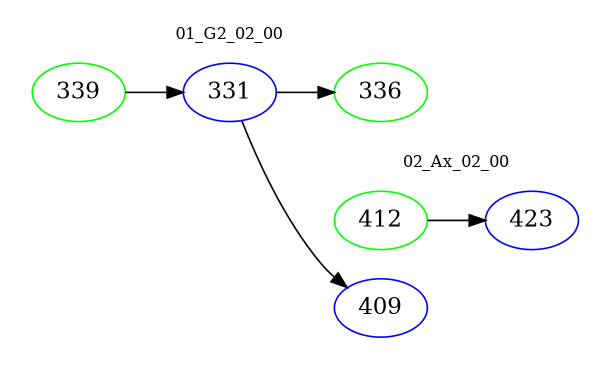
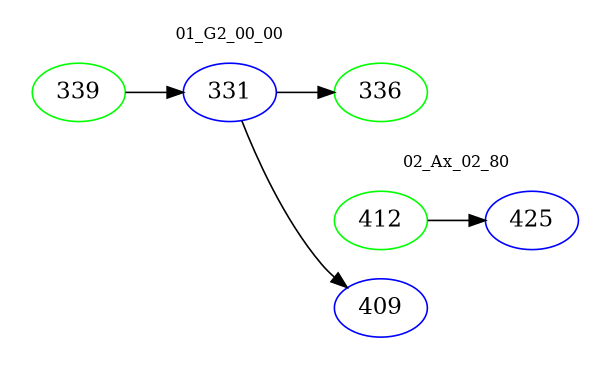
(230, 35) -> (230, 35)
(456, 163) -> (456, 163)
(532, 220) -> (532, 220)
